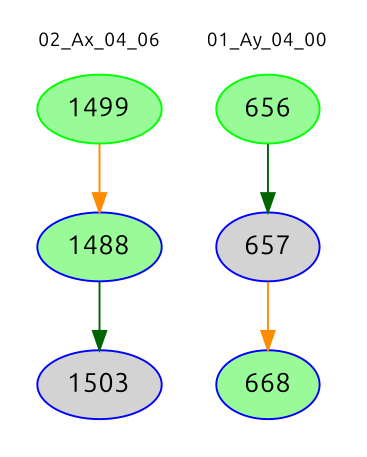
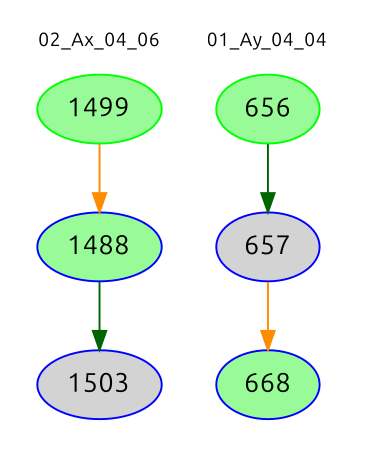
(268, 41) -> (268, 41)
